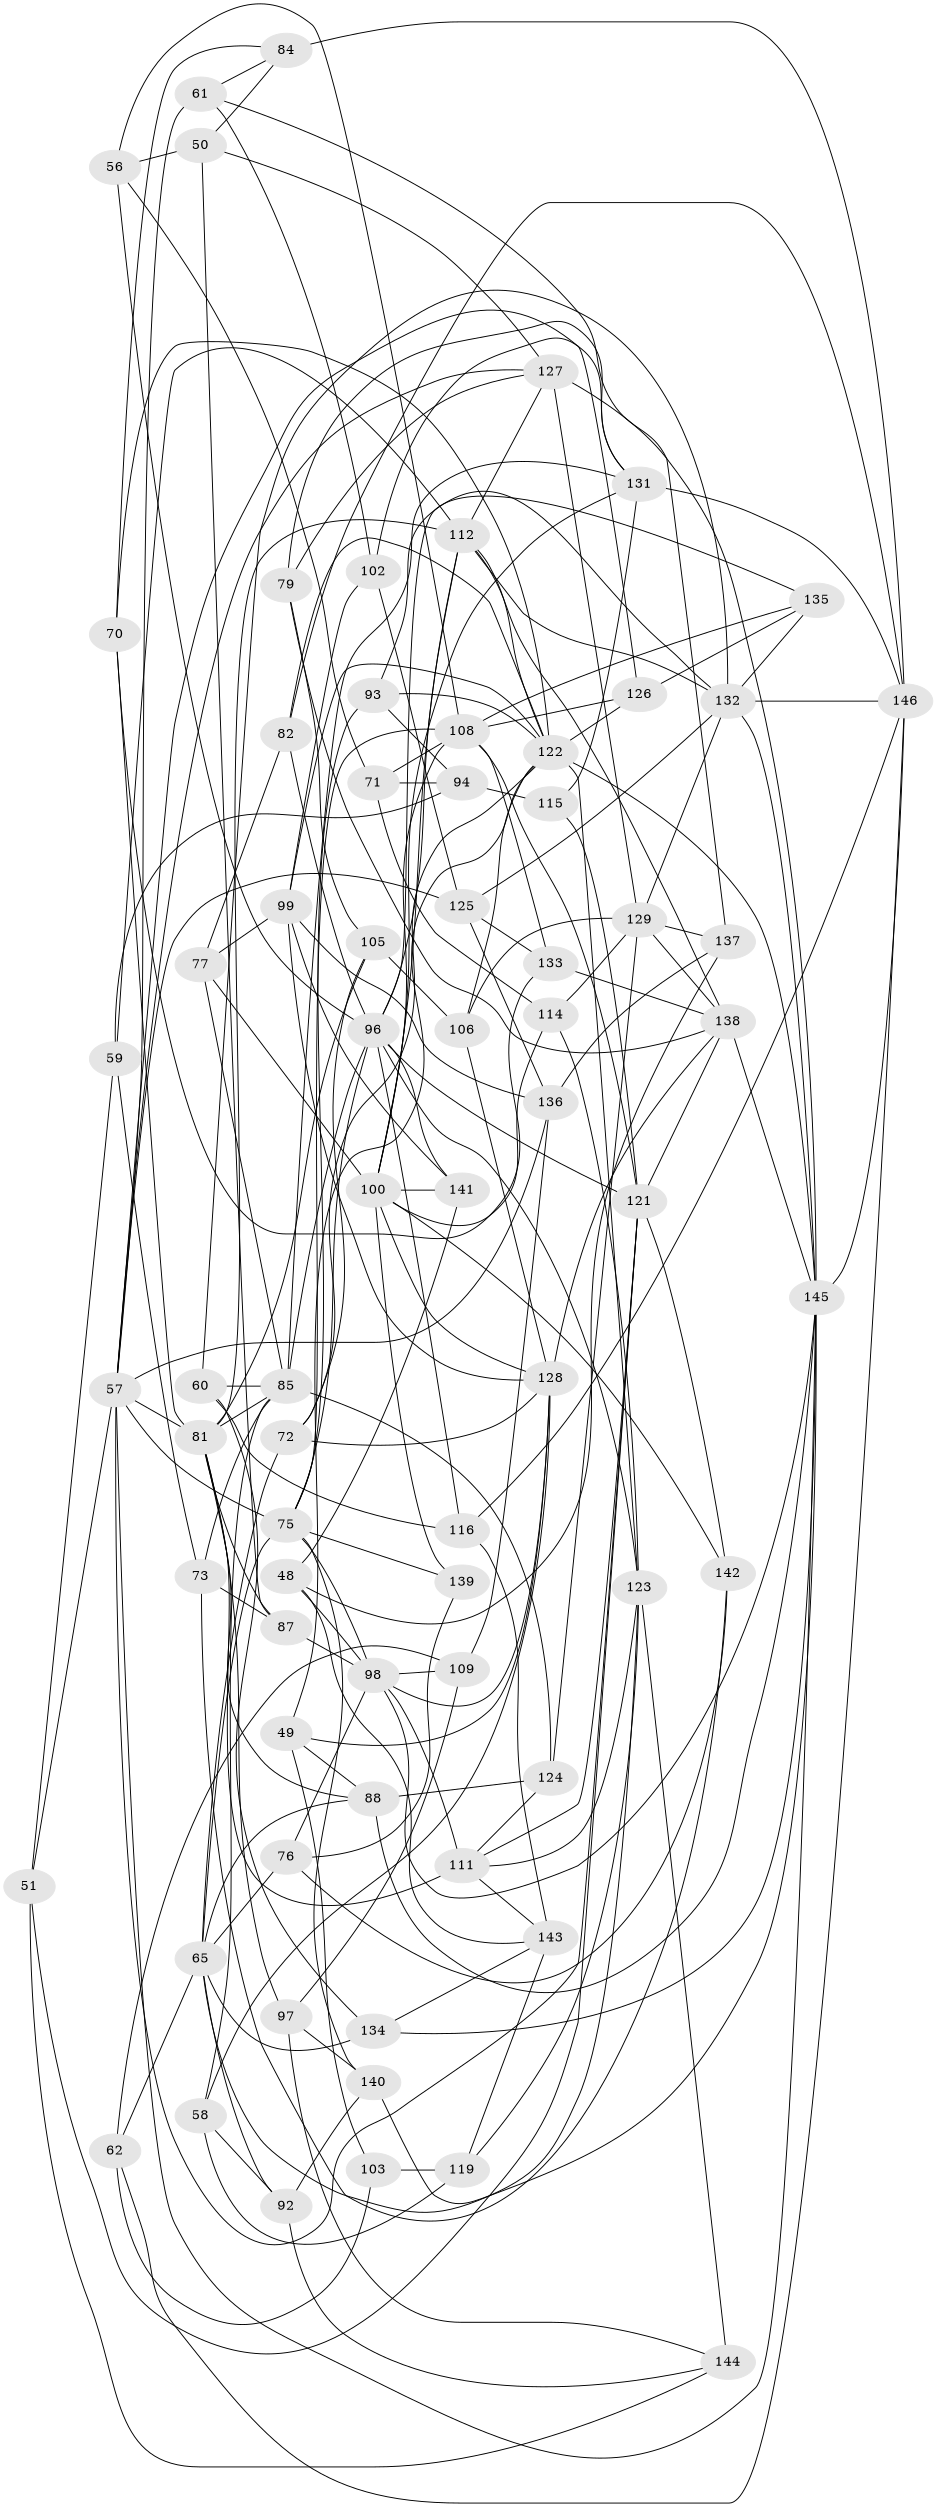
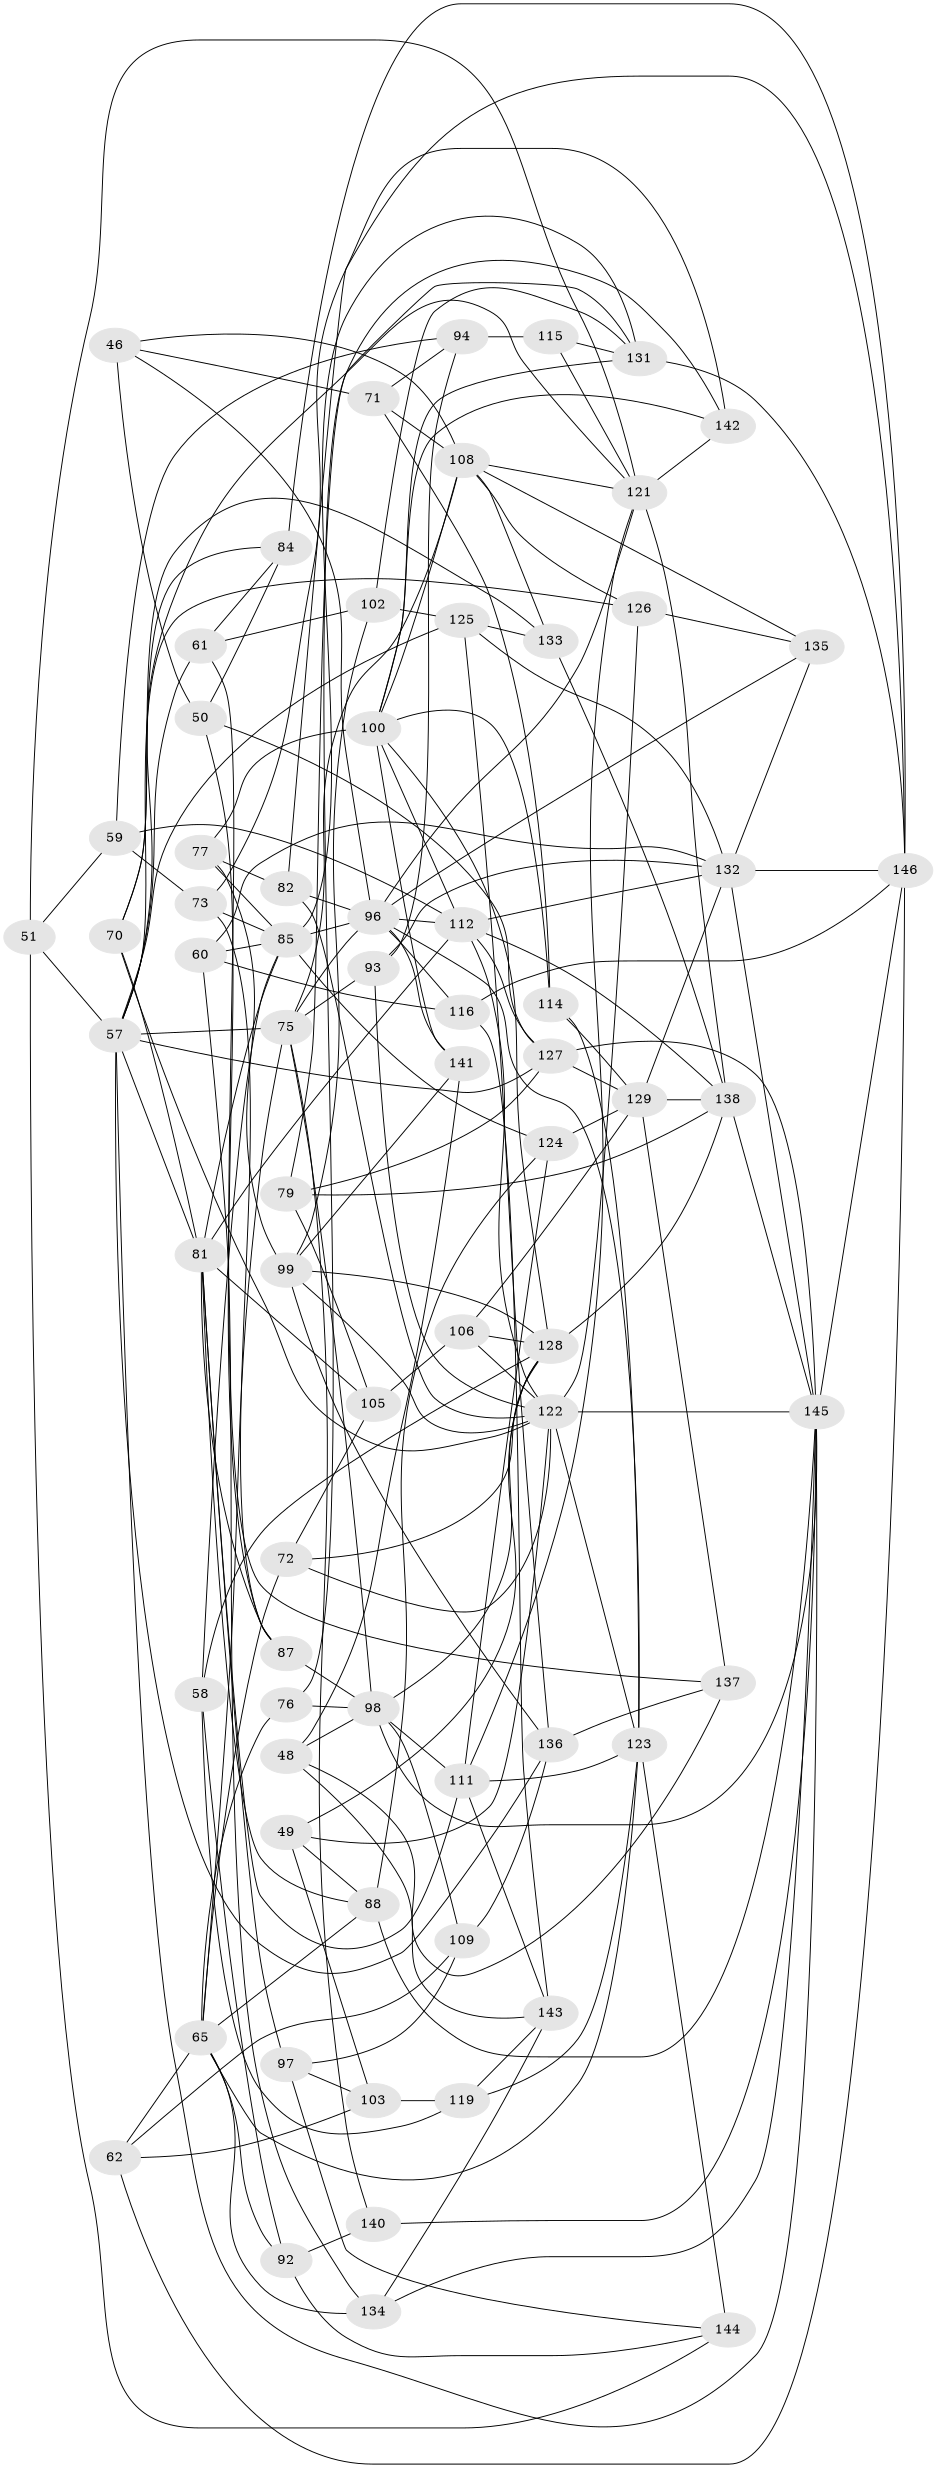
(115, 167) -> (115, 345)
(462, 1582) -> none
(319, 2042) -> (329, 2082)
